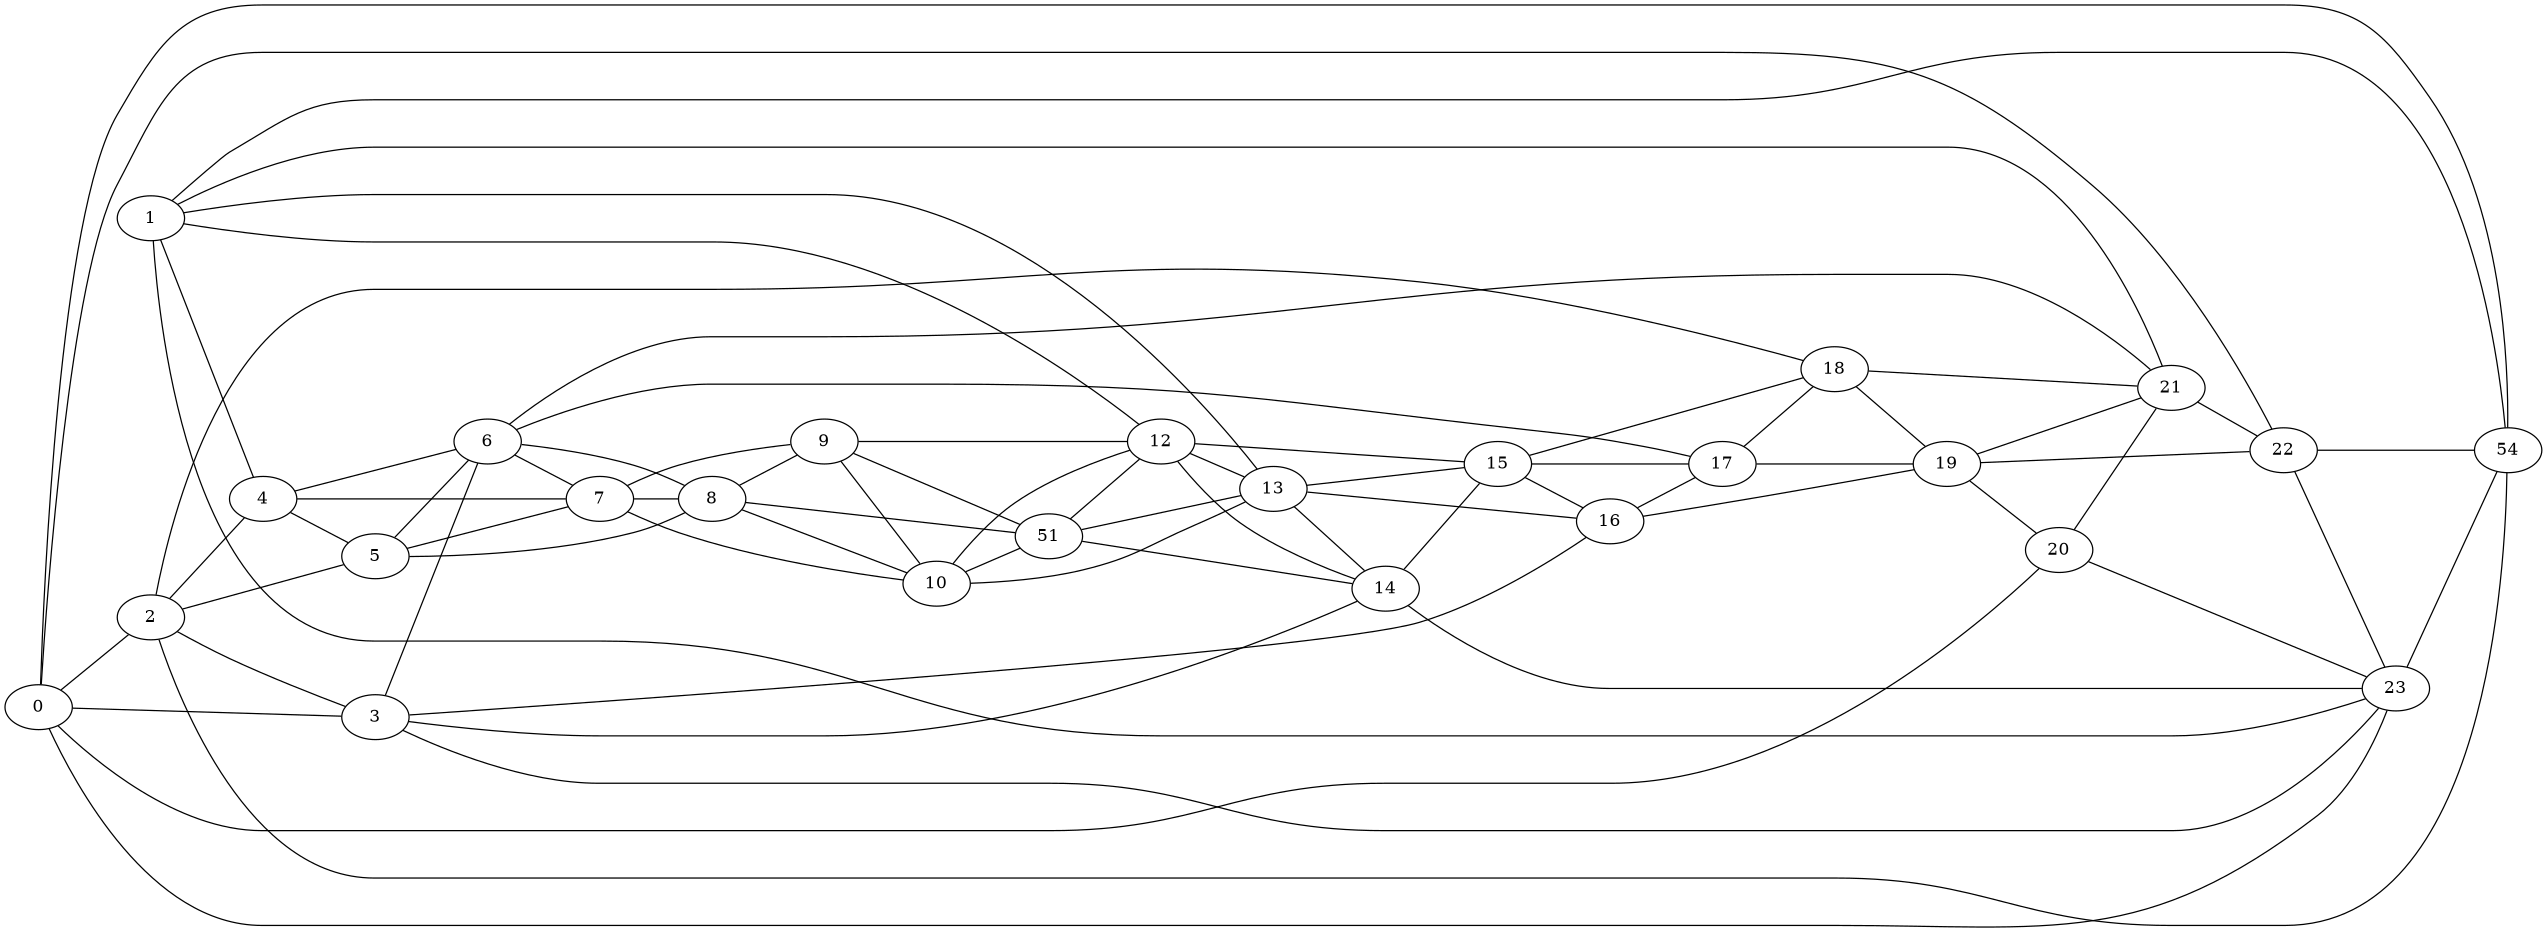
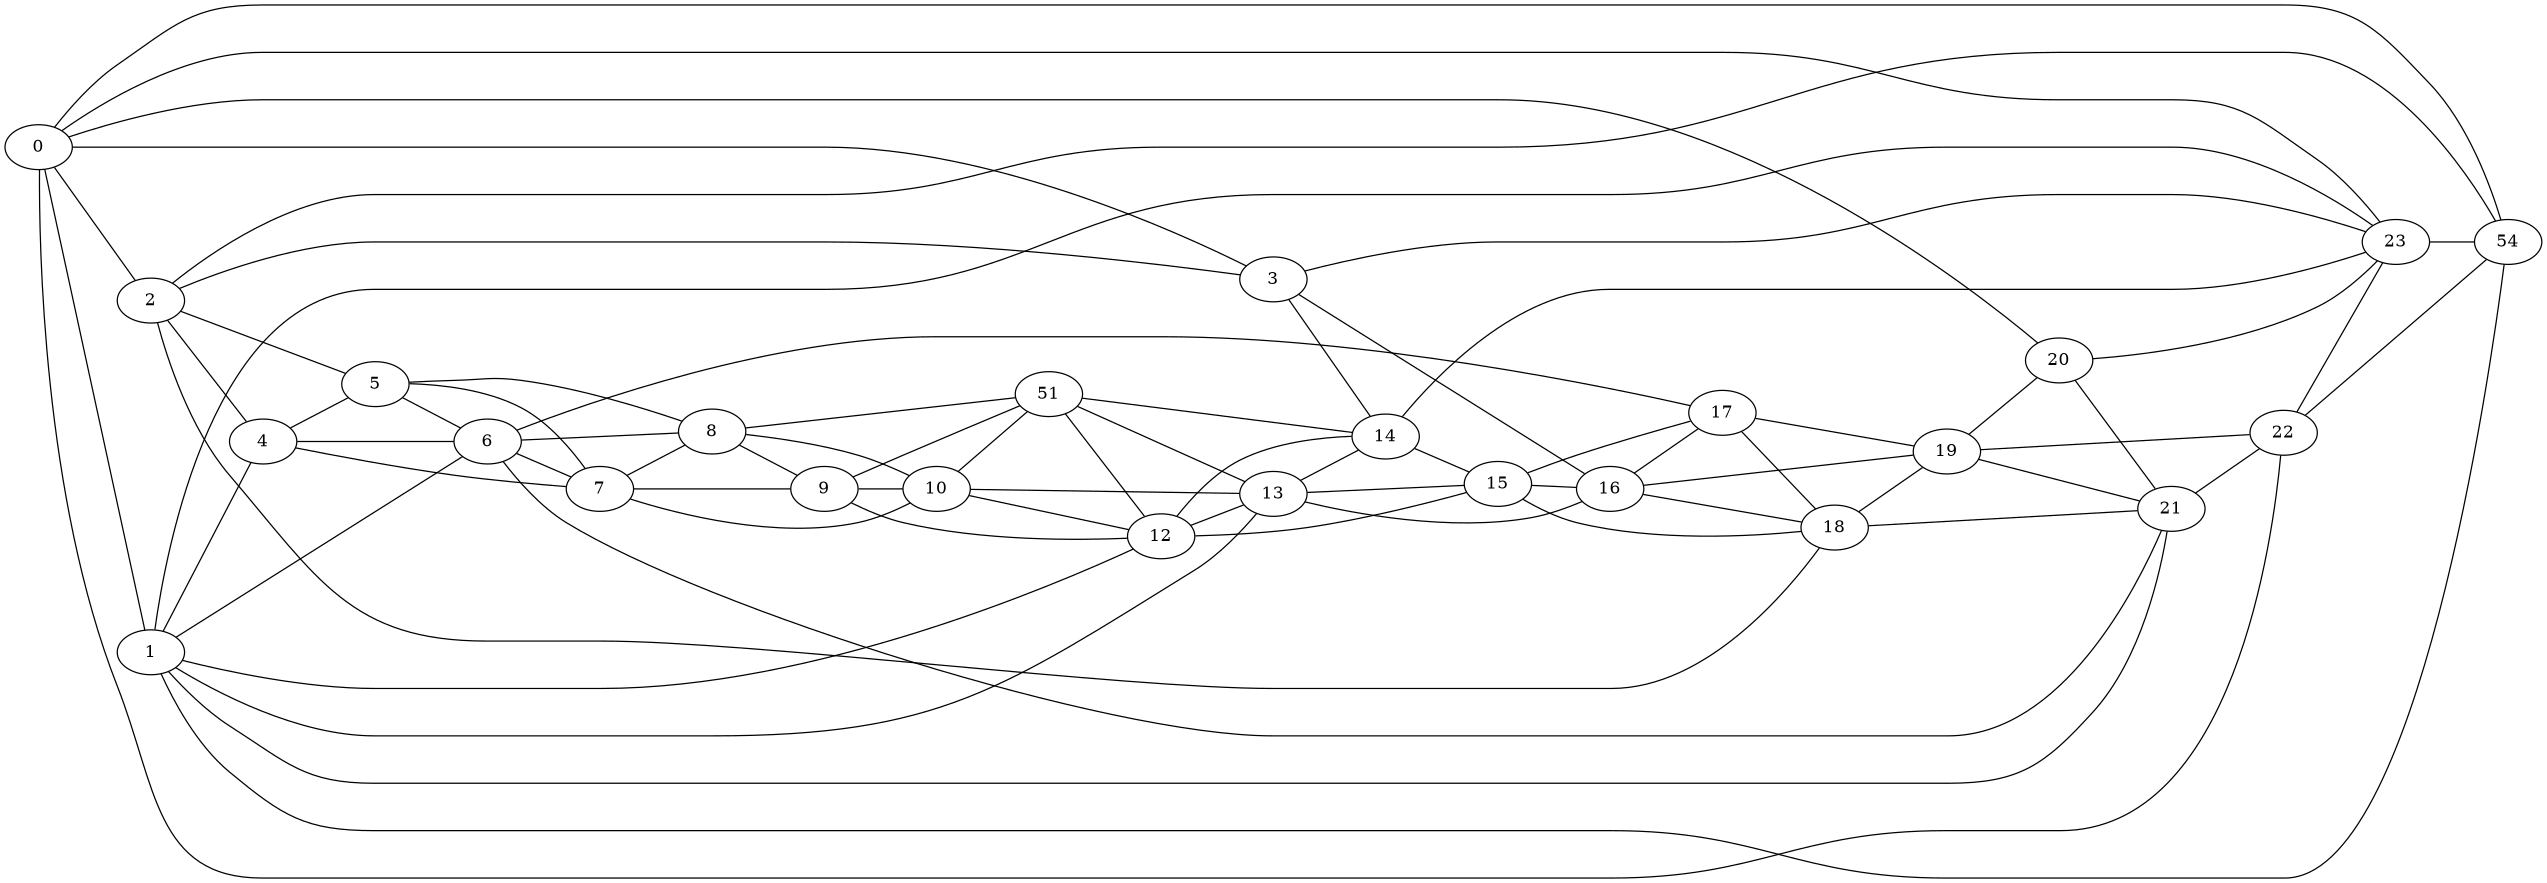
none -> (95, 400)
none -> (1722, 508)
(432, 579) -> (319, 547)
